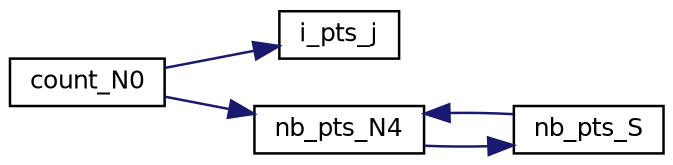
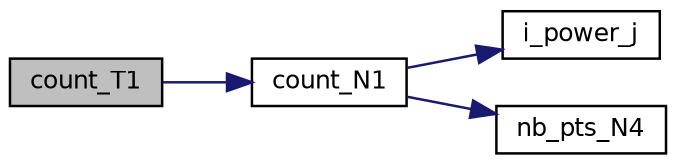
(339, 35) -> (581, 35)
none -> (86, 82)
(87, 82) -> (329, 82)
(589, 130) -> none
